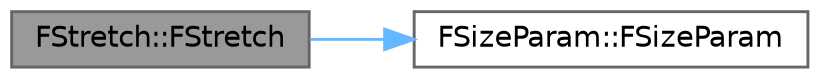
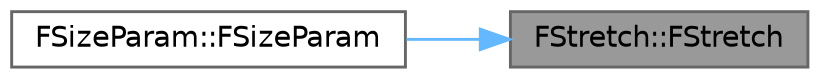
(347, 39) -> (443, 39)
